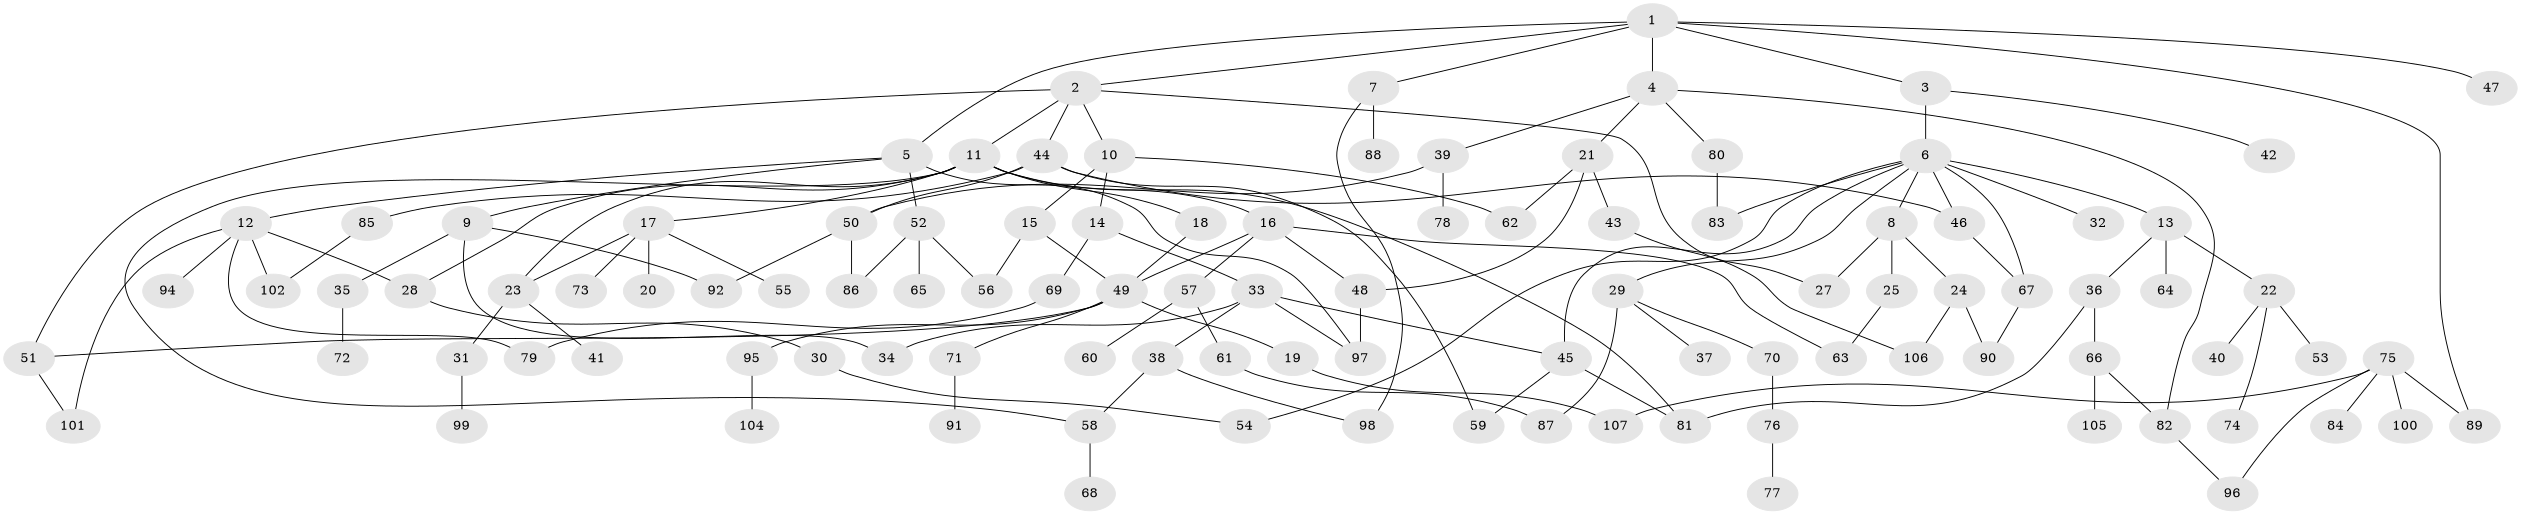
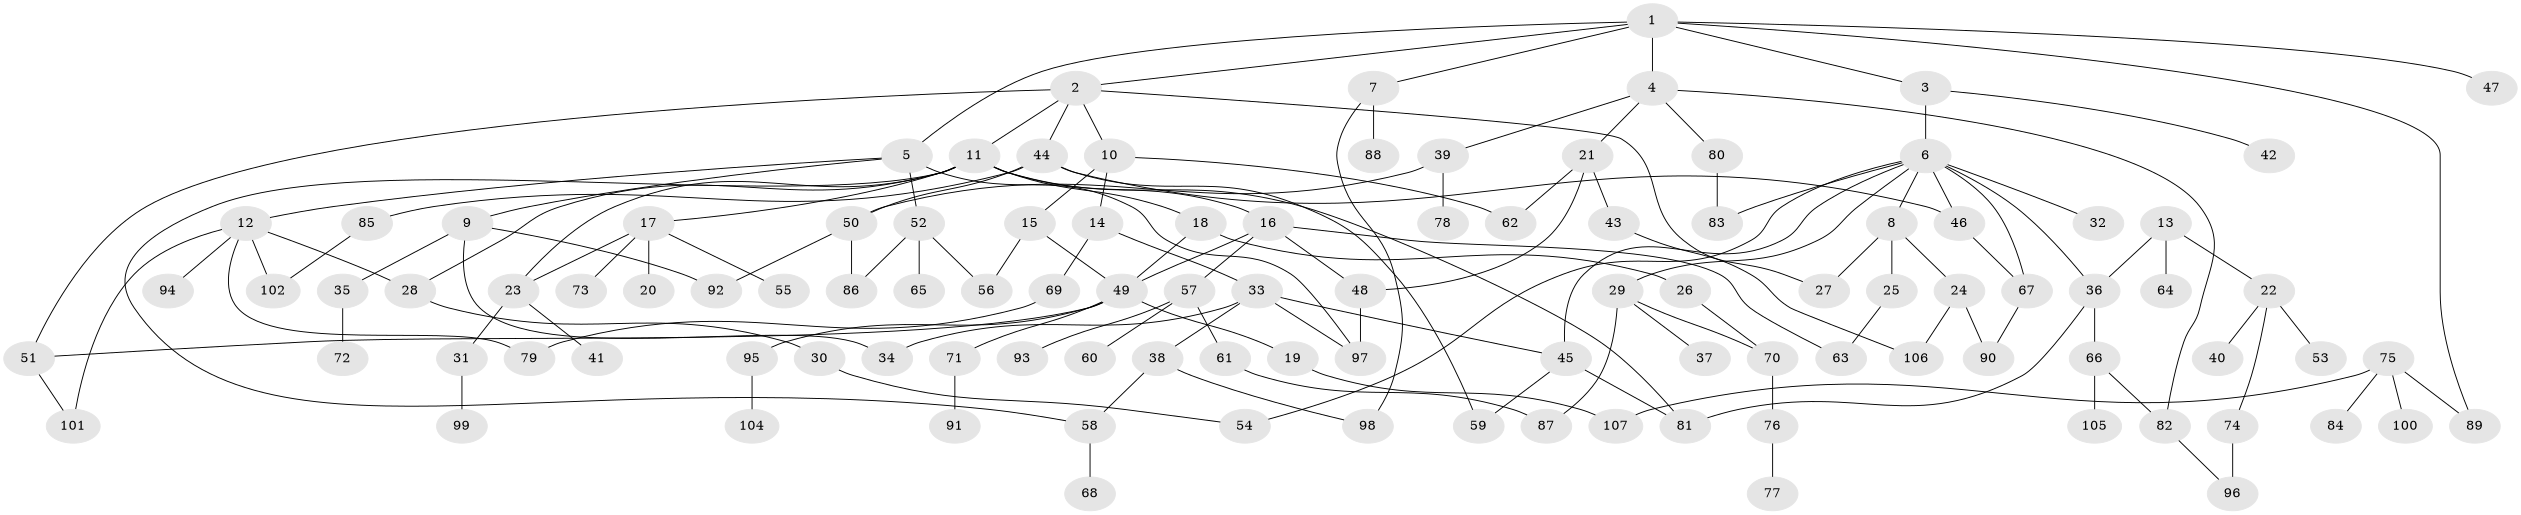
(2050, 182) -> (2022, 212)
none -> (1685, 291)
none -> (1022, 359)
(2297, 414) -> (2233, 460)
